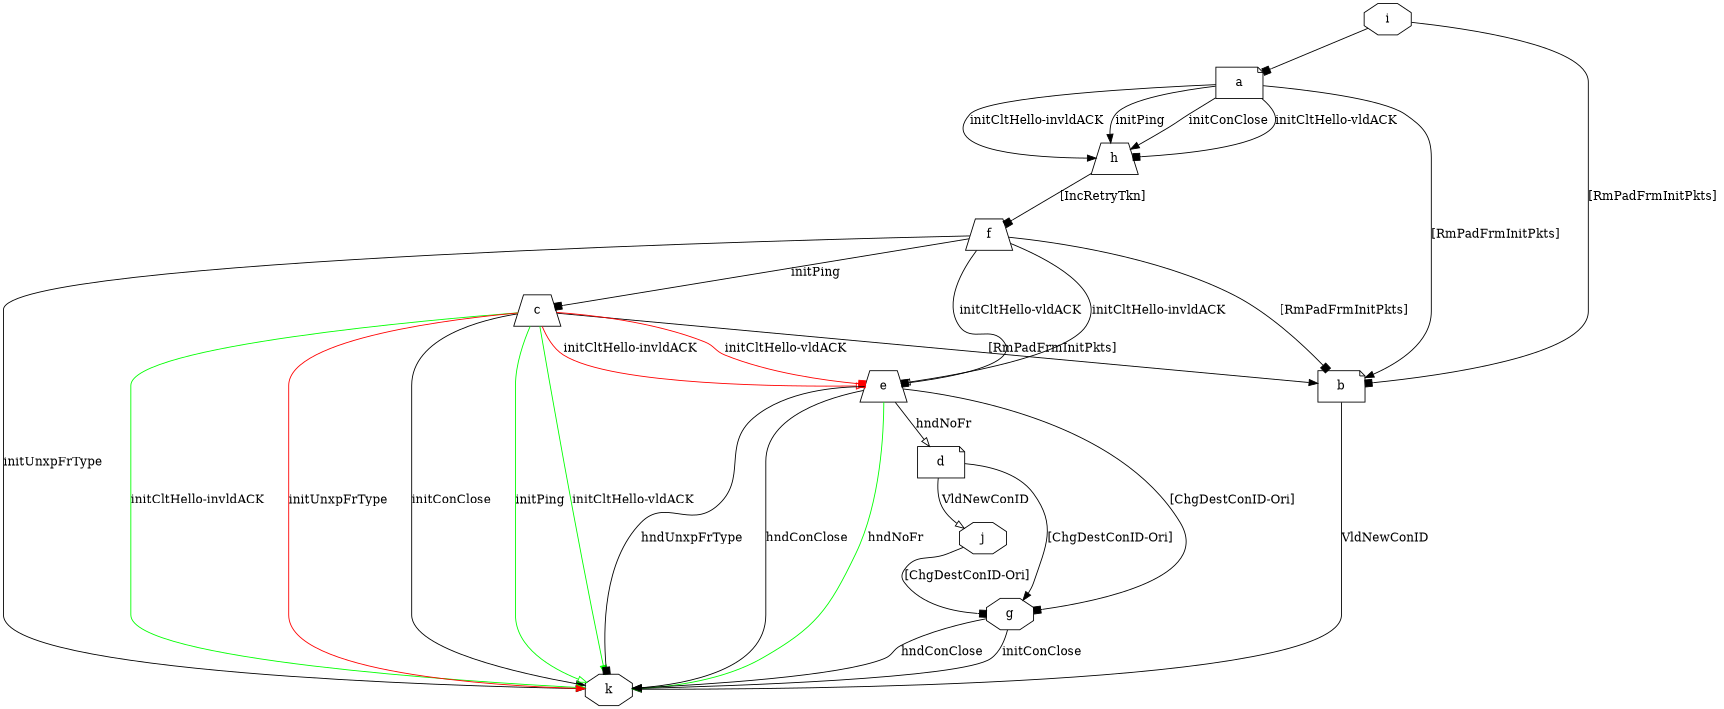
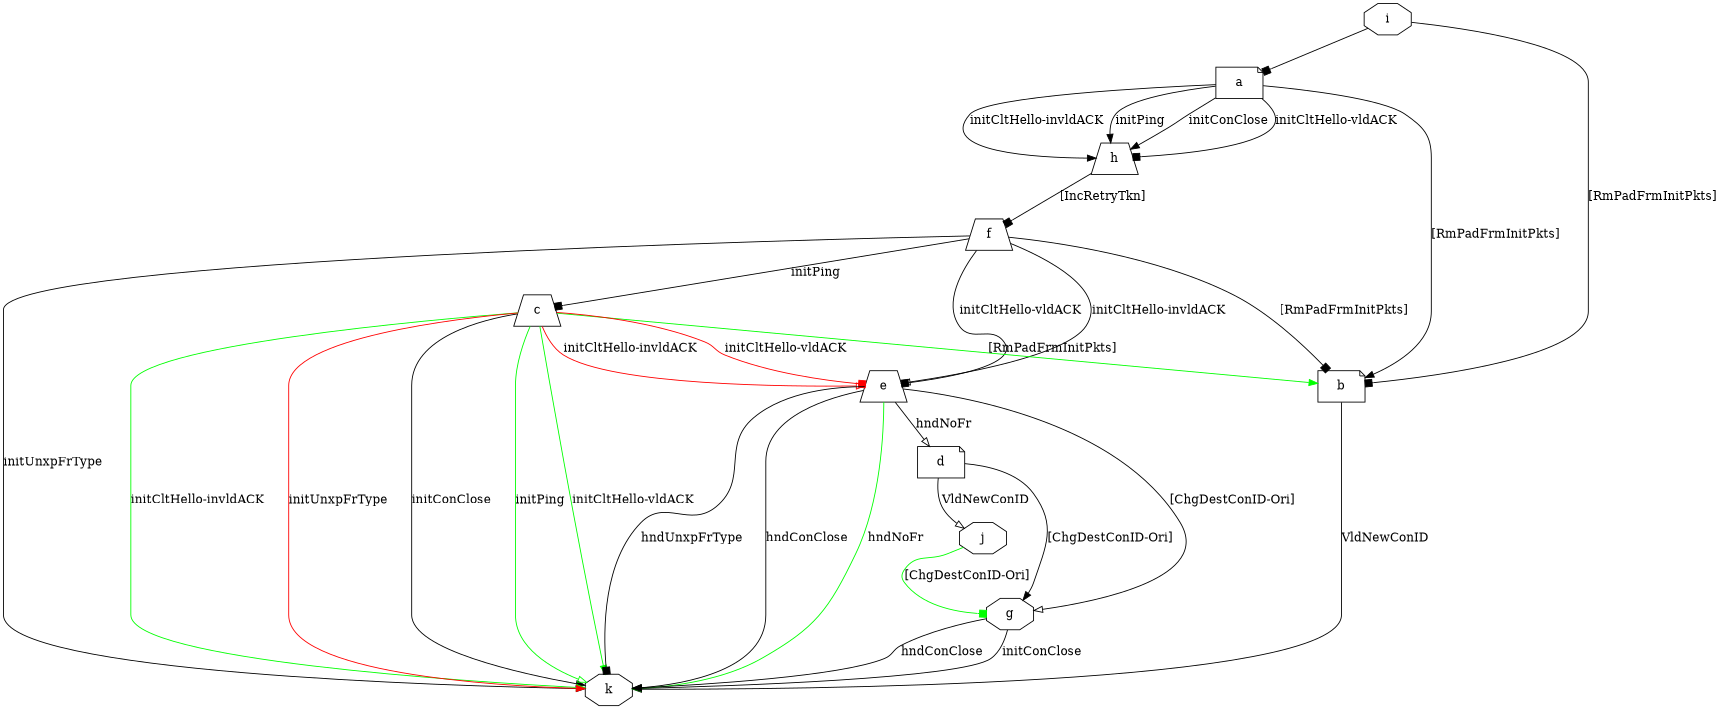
(933, 348) -> (933, 348)
(1137, 475) -> (1137, 475)
(905, 584) -> (905, 584)
